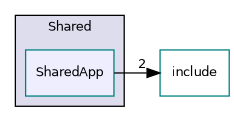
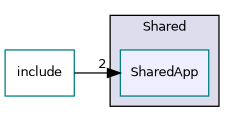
(132, 73) -> (91, 73)
